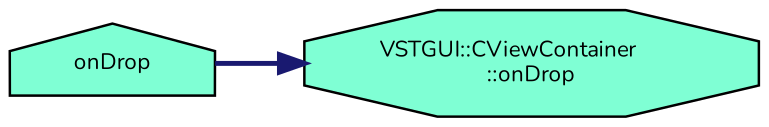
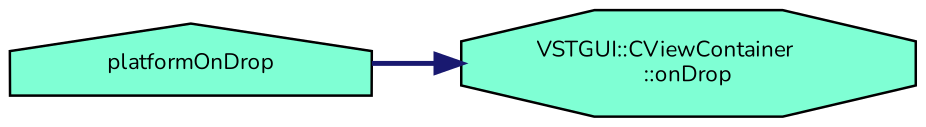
(112, 63) -> (191, 63)
